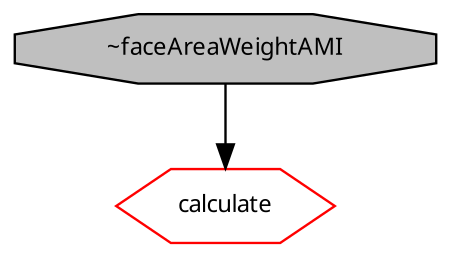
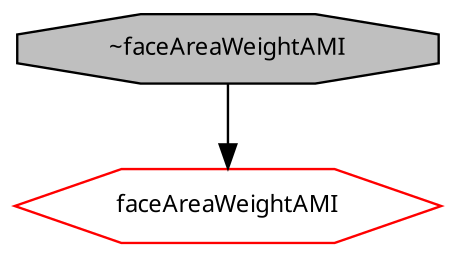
(226, 206) -> (228, 206)
